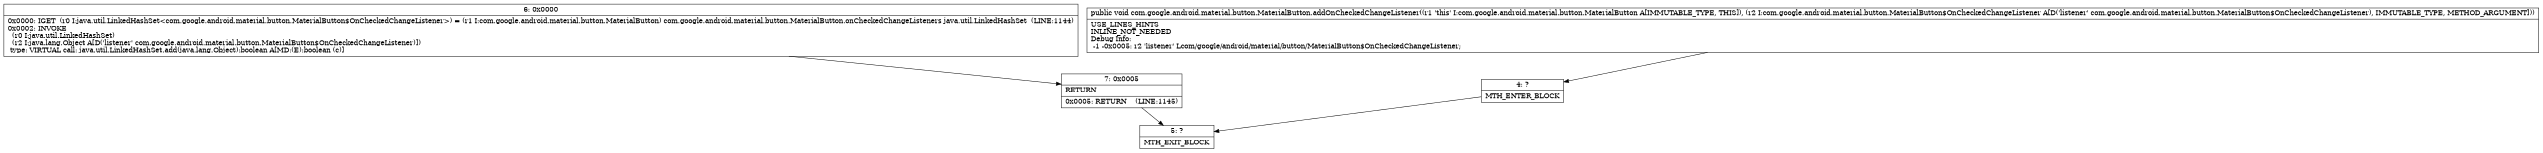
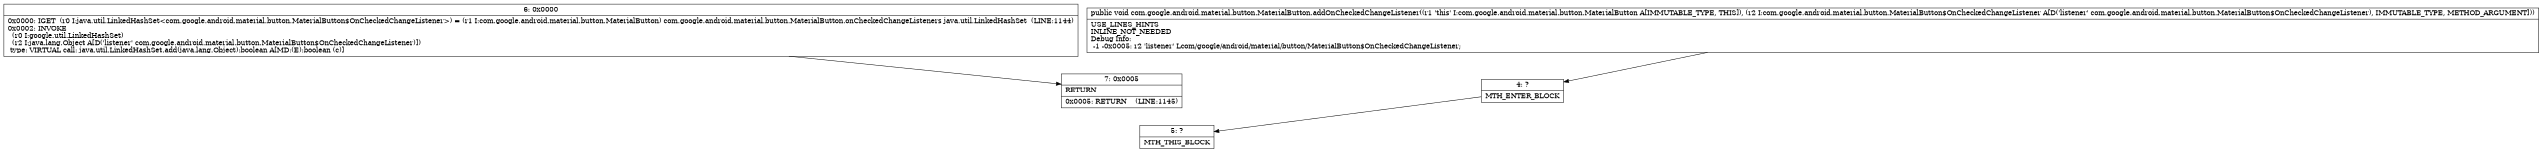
(61, 36) -> (66, 36)
(1151, 115) -> none
(1177, 143) -> (1177, 143)
